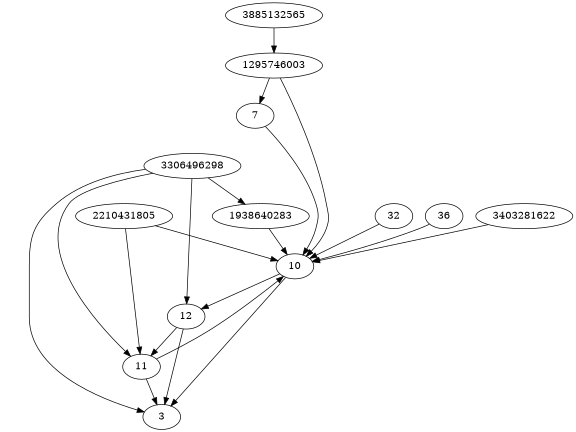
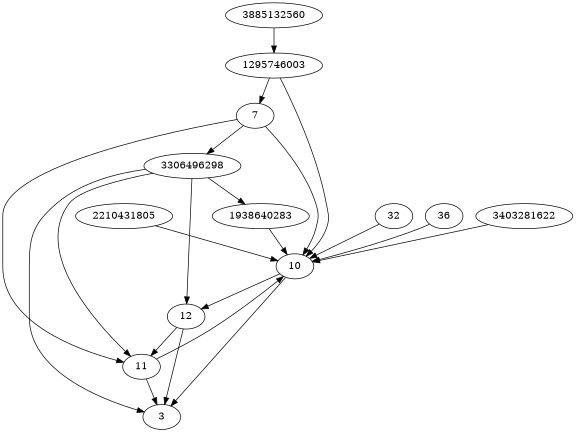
(274, 15) -> (274, 15)
none -> (228, 138)
(132, 288) -> (16, 193)
